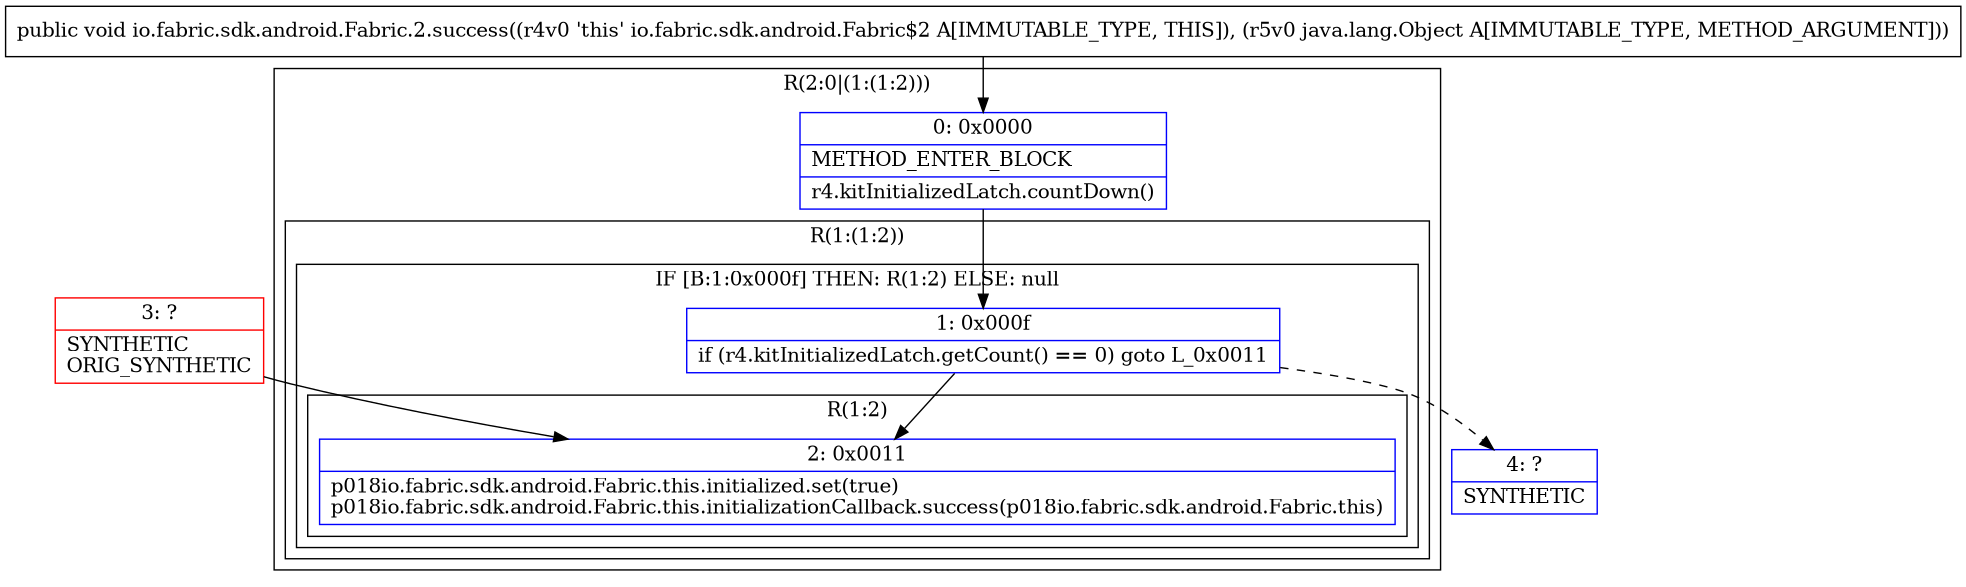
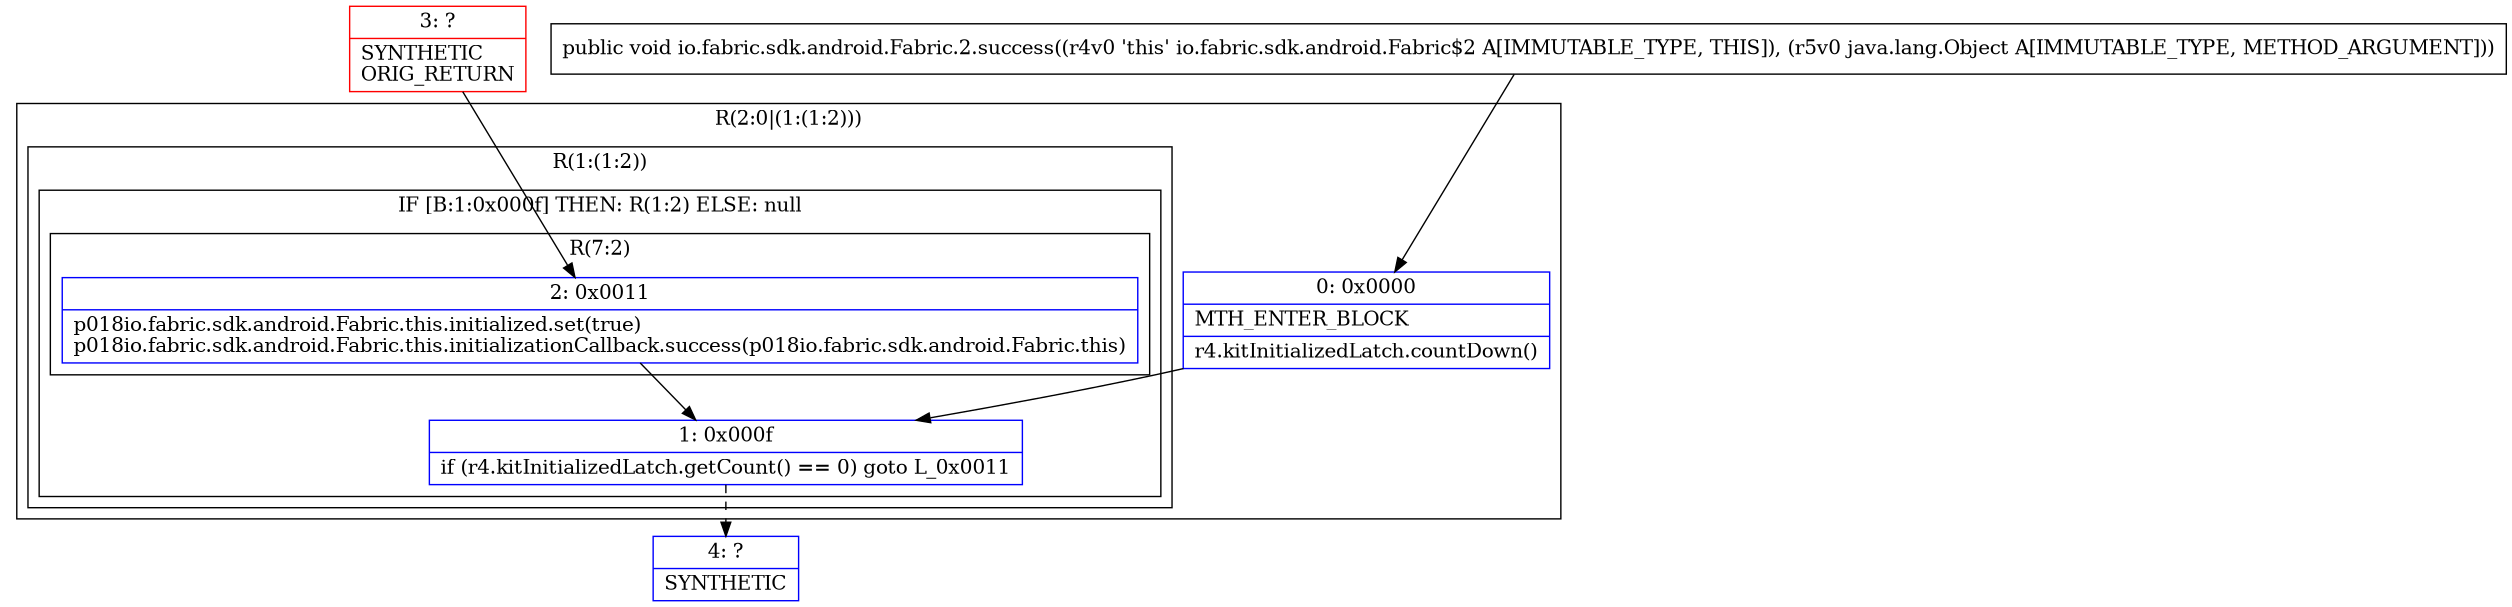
(942, 160) -> (1302, 320)
(159, 366) -> (438, 75)
(927, 404) -> (663, 386)
(857, 411) -> (600, 250)
